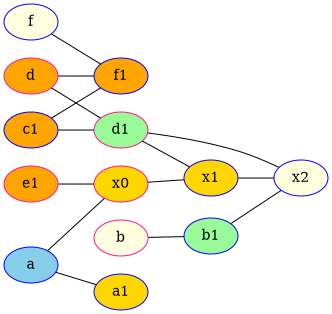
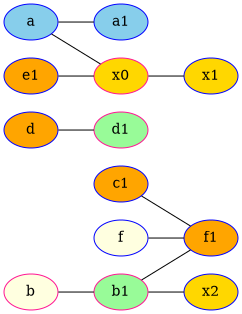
(31, 76) -> (31, 130)
(76, 76) -> (166, 265)
(76, 130) -> none
(215, 145) -> none
(166, 154) -> none
(256, 178) -> none
(301, 178) -> (211, 292)
(31, 184) -> (31, 76)
(211, 236) -> (121, 292)
(121, 292) -> (121, 22)
